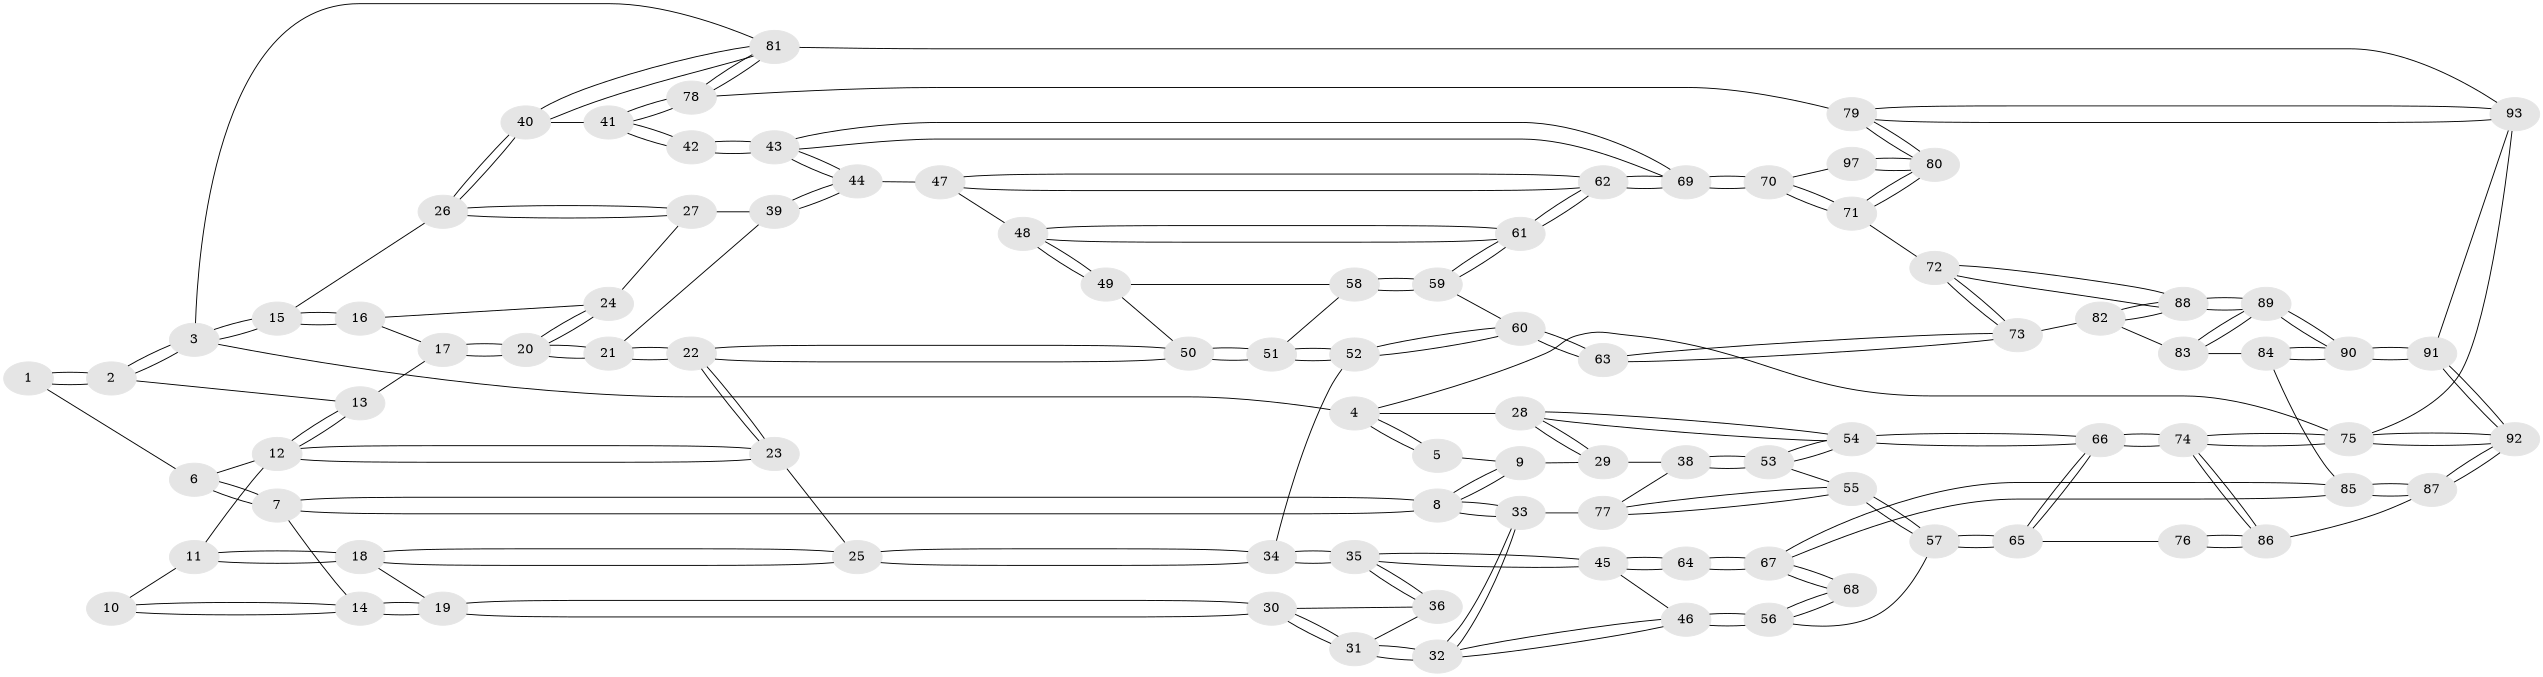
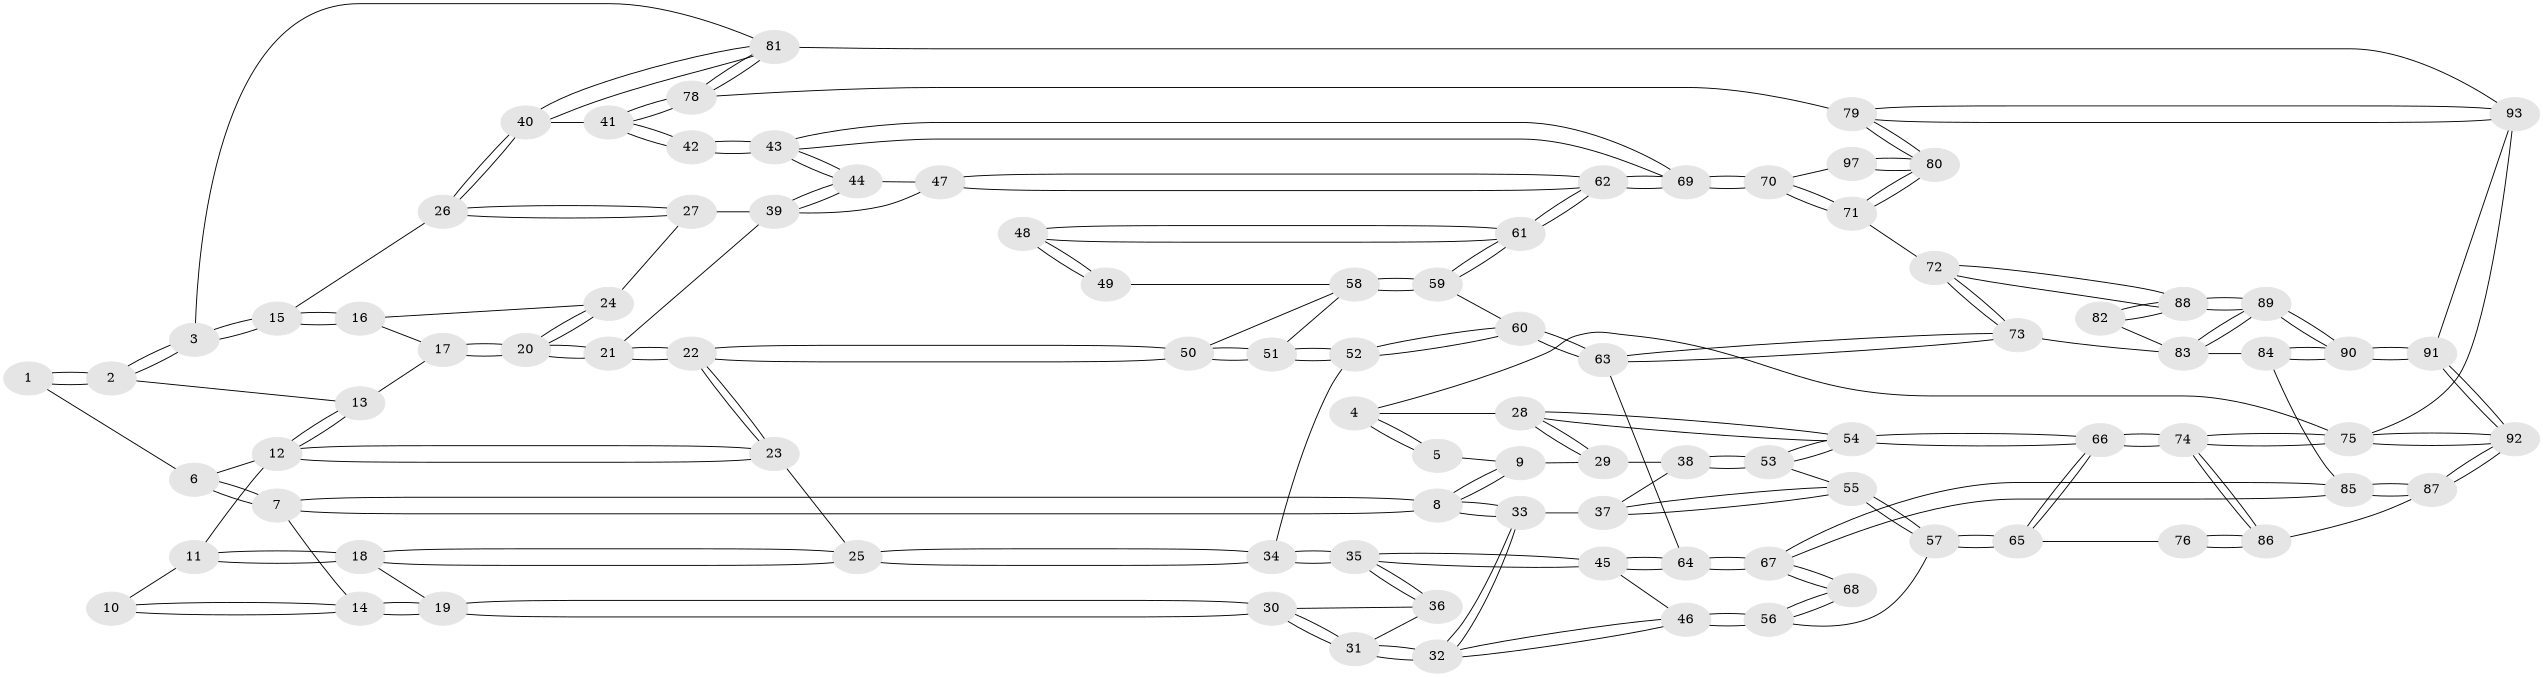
(982, 208) -> (861, 210)
(1147, 319) -> (1272, 319)
(2059, 327) -> (2100, 346)
(773, 397) -> none
none -> (1641, 453)
(1603, 513) -> (1603, 513)
